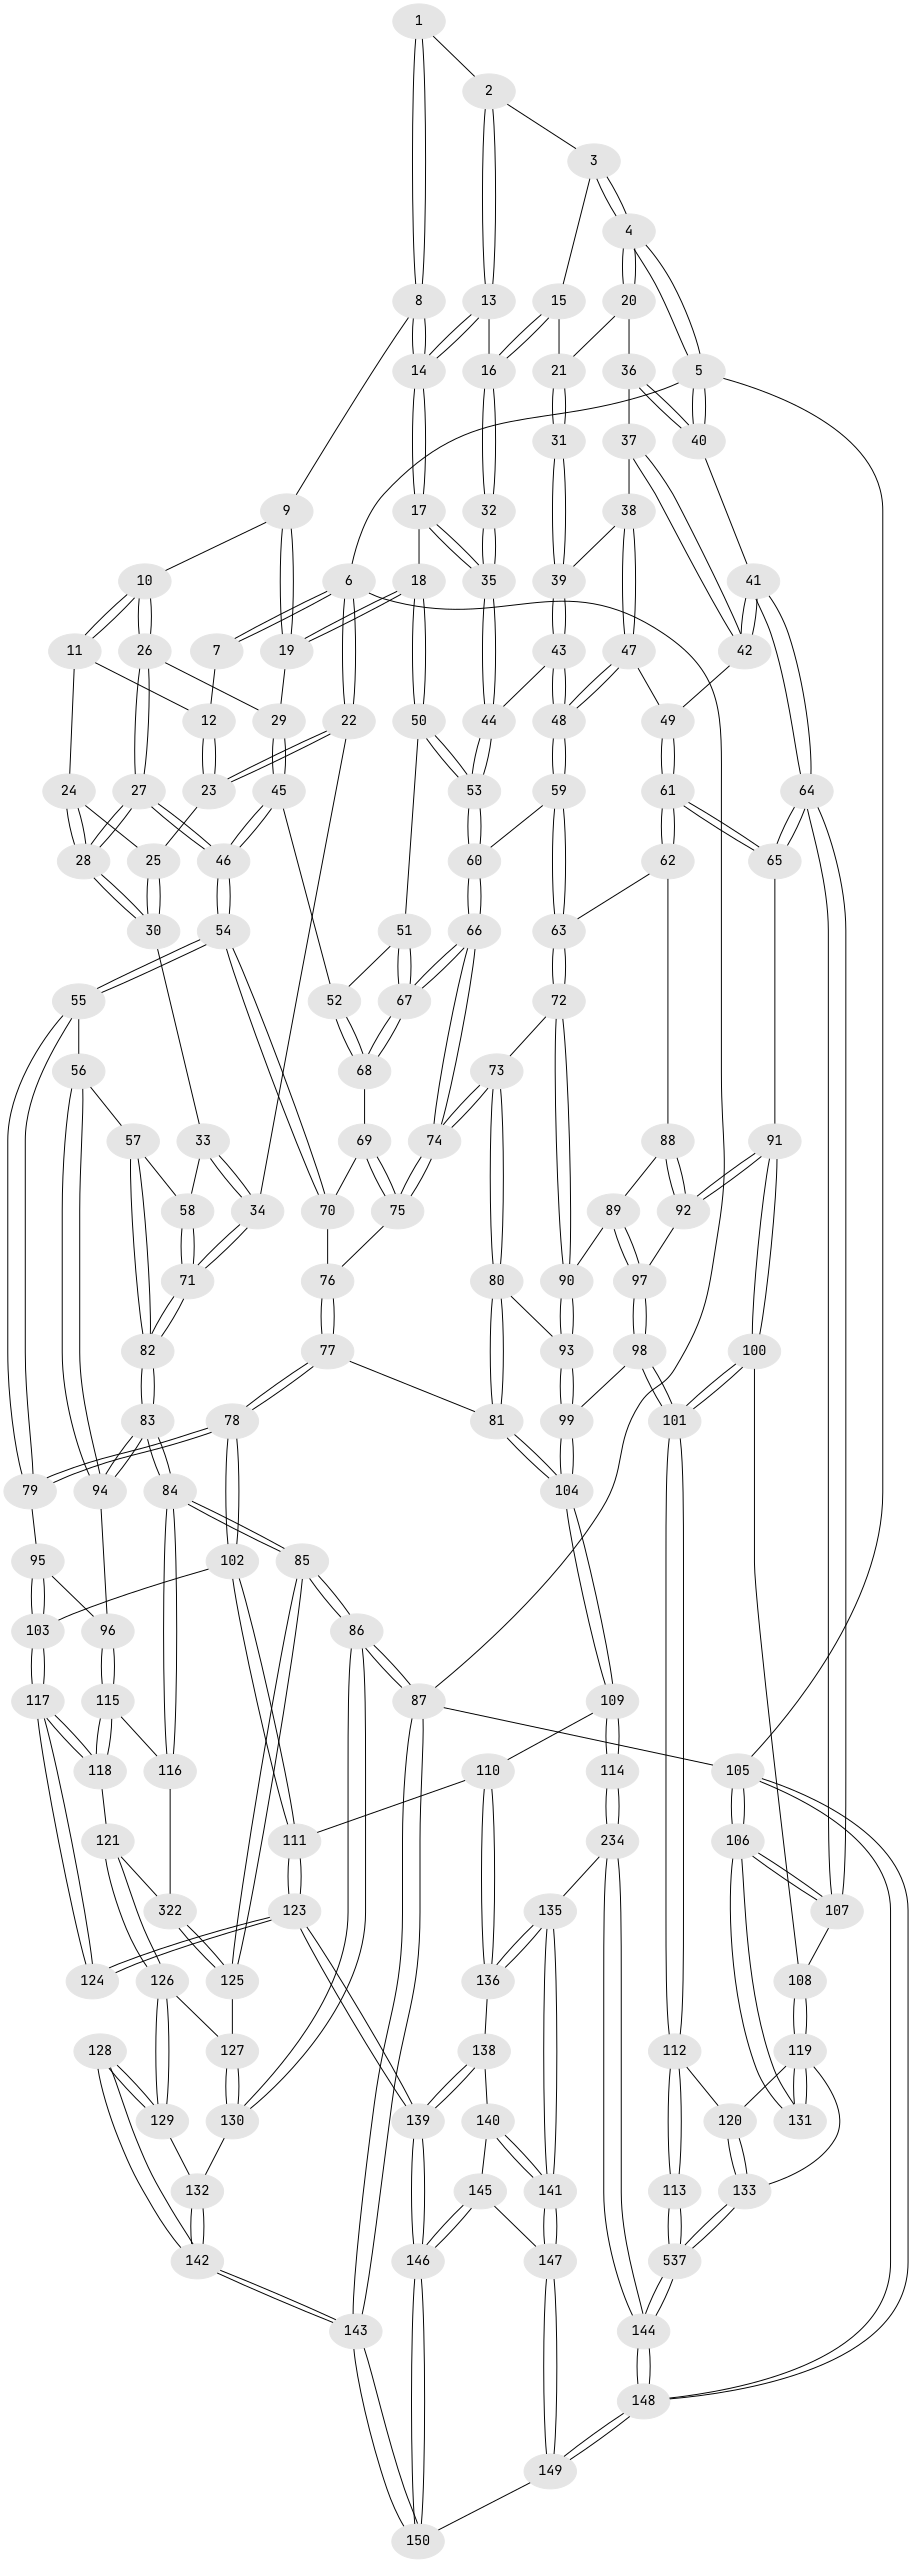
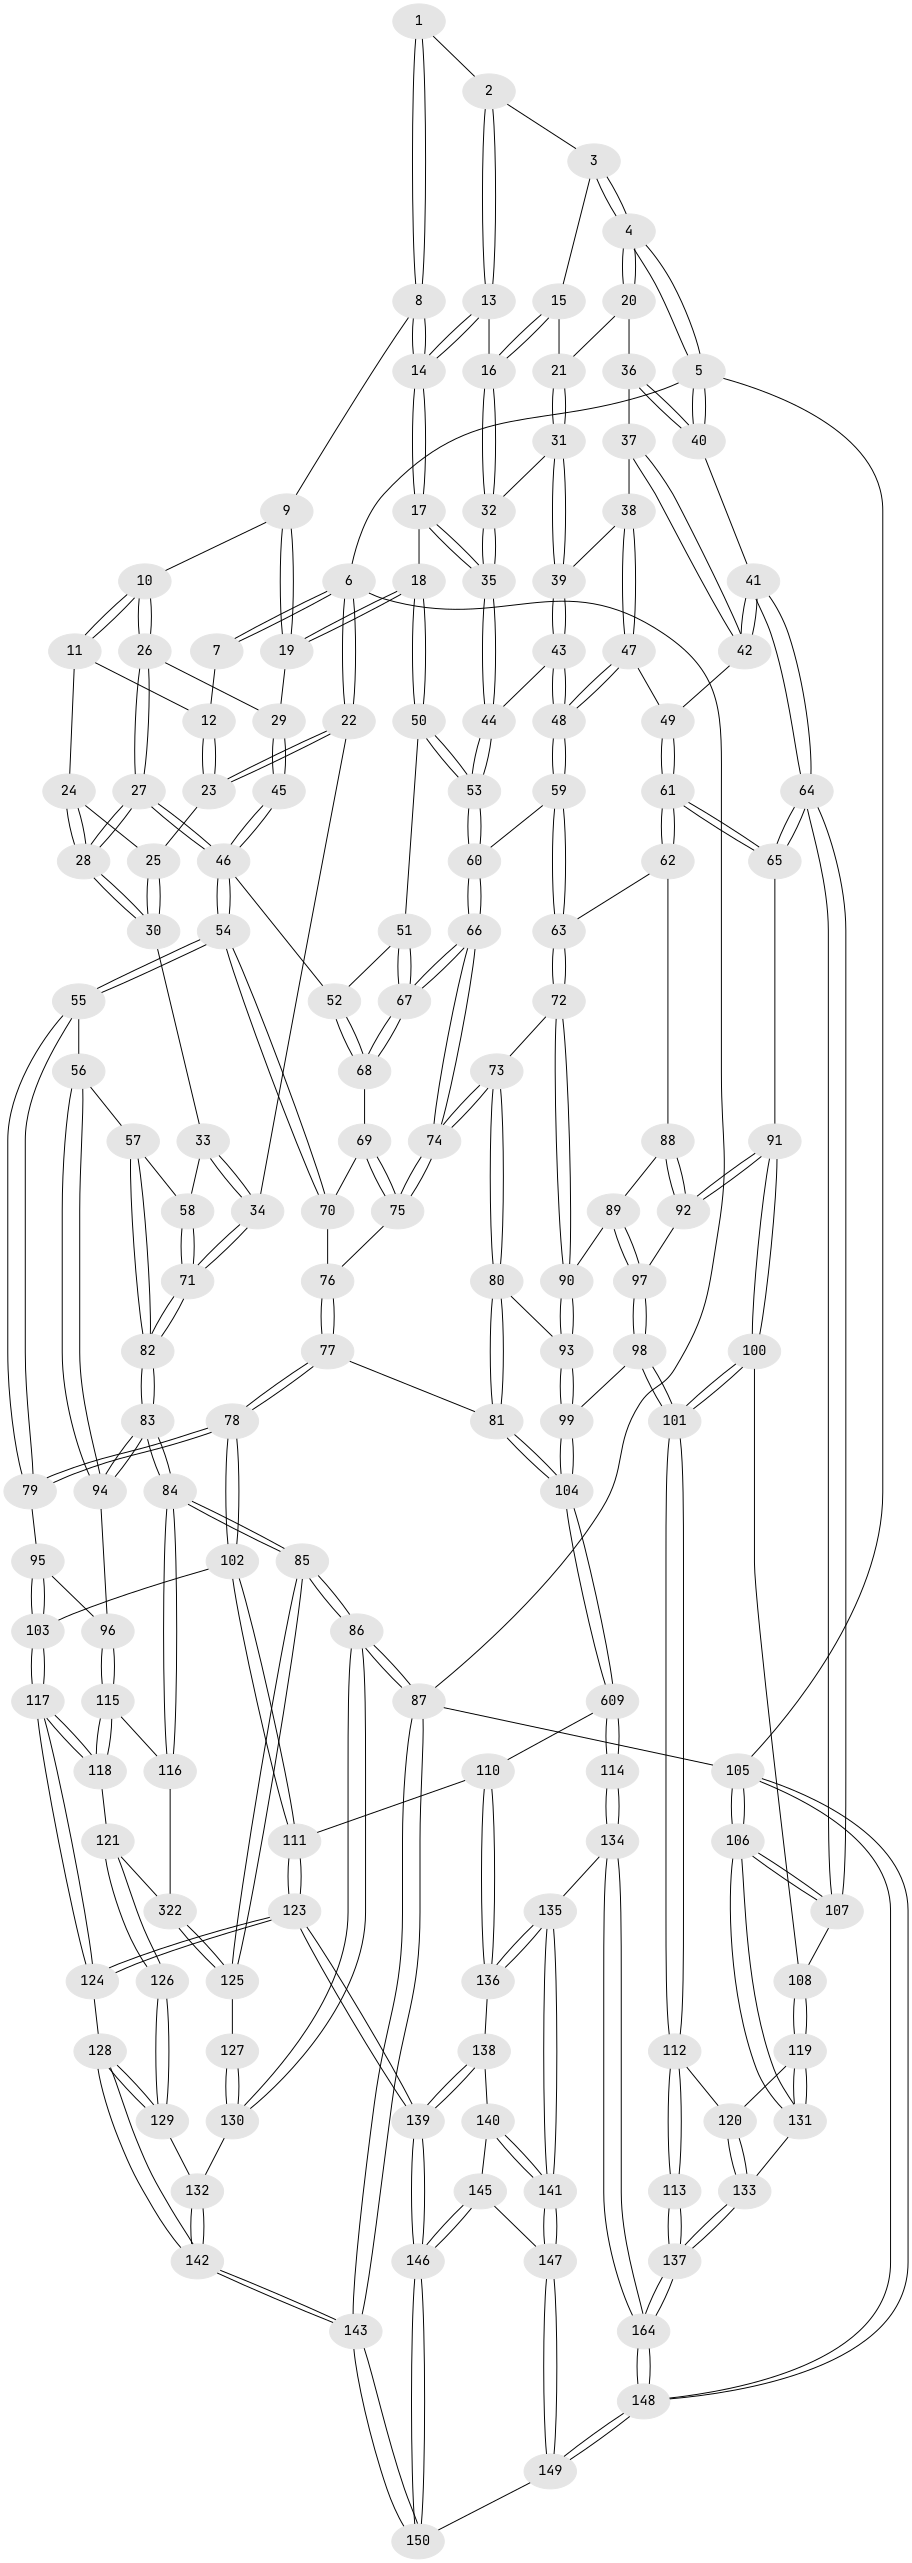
none -> (524, 476)
(307, 896) -> (279, 931)
(612, 1701) -> (612, 1701)
(612, 1841) -> (612, 1841)
none -> (96, 2016)
(197, 2016) -> none
(835, 2140) -> (772, 2156)
(675, 2261) -> (675, 2261)
(644, 2331) -> (644, 2331)
